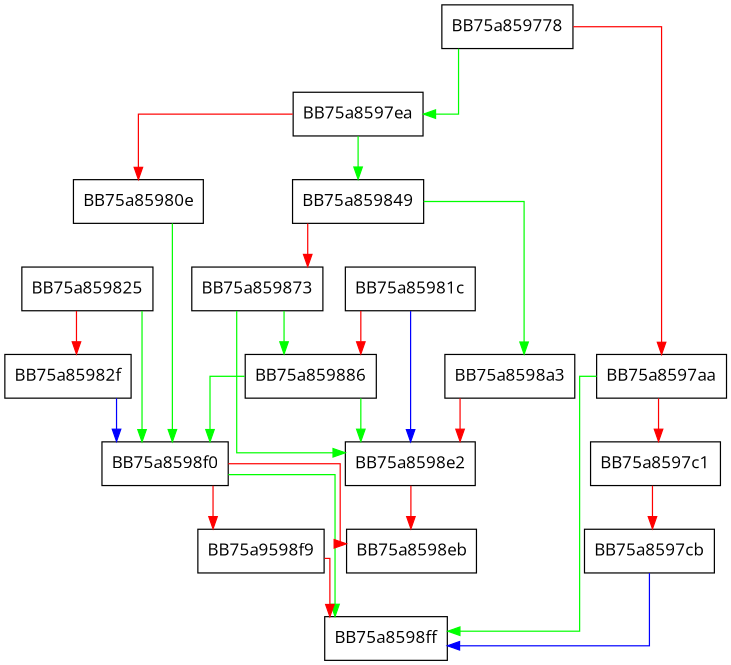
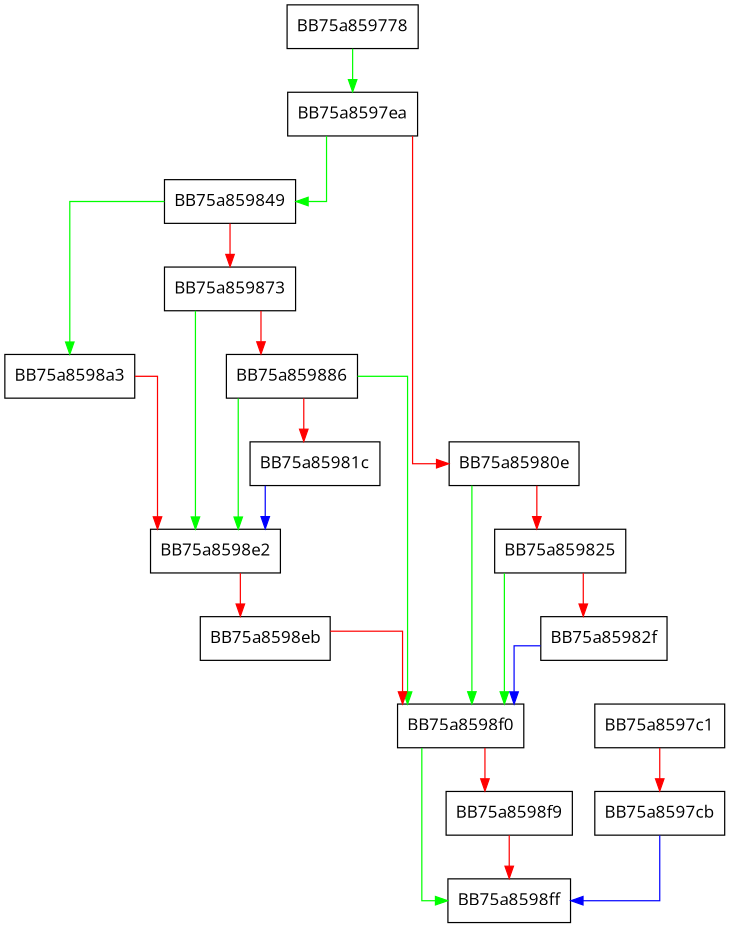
(284, 326) -> (261, 326)
(361, 326) -> (304, 414)
(662, 376) -> none
(325, 464) -> (397, 631)
none -> (537, 501)
(261, 551) -> (509, 813)
